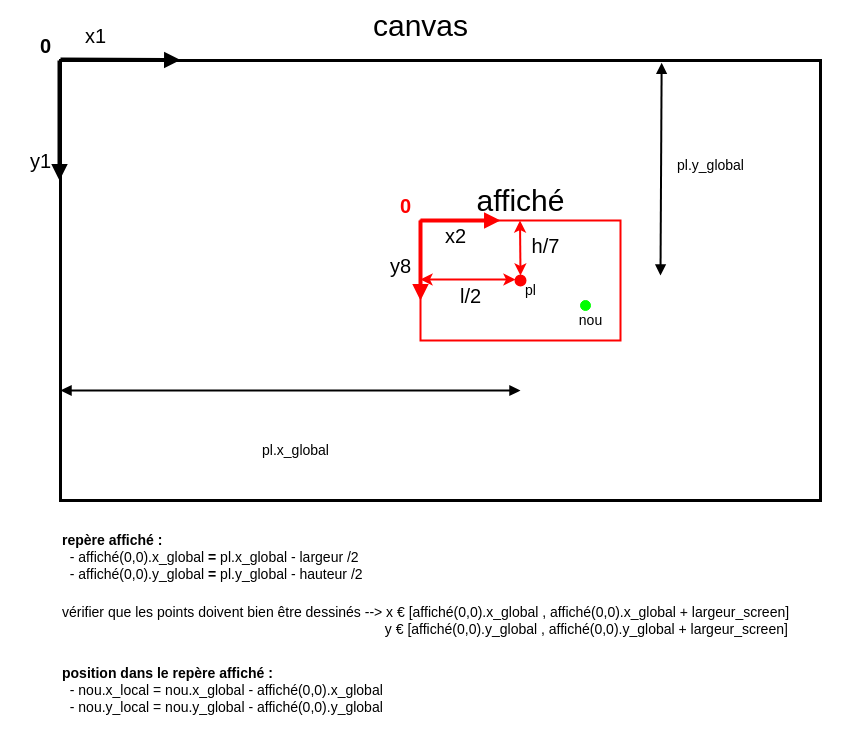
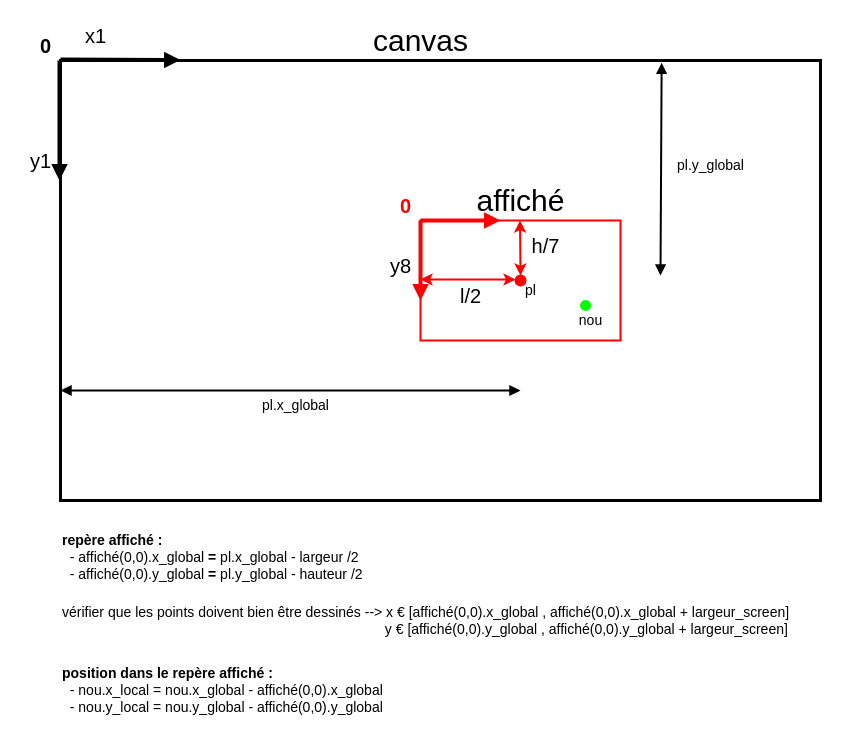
(421, 26) -> (421, 41)
(456, 236) -> none
(296, 451) -> (296, 406)
